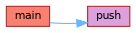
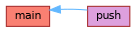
(63, 23) -> (74, 9)
